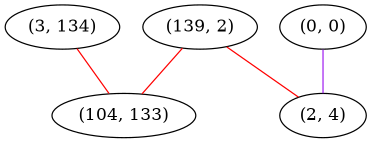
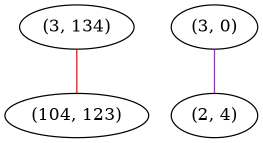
(200, 27) -> none
(323, 27) -> (214, 27)
(124, 116) -> (77, 116)
